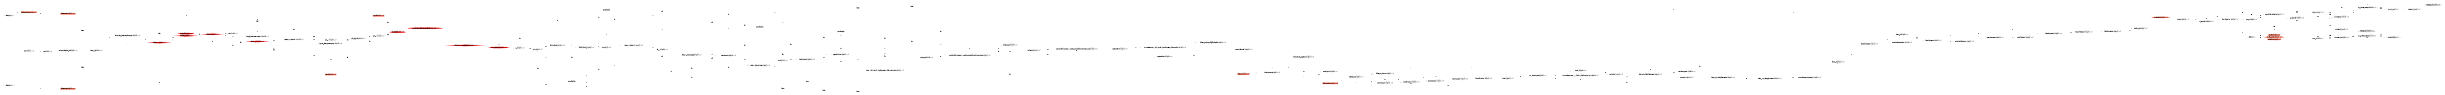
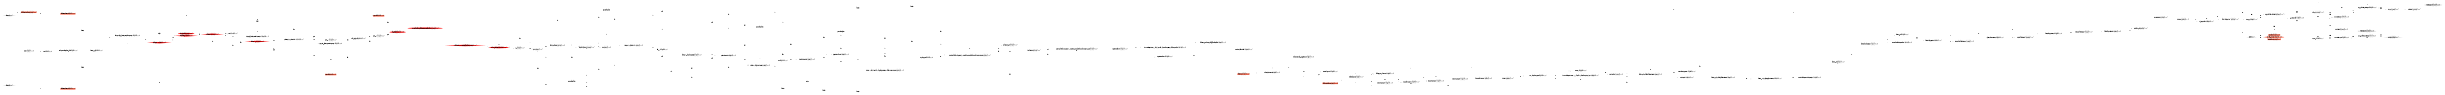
(2161, 17) -> (2161, 17)
